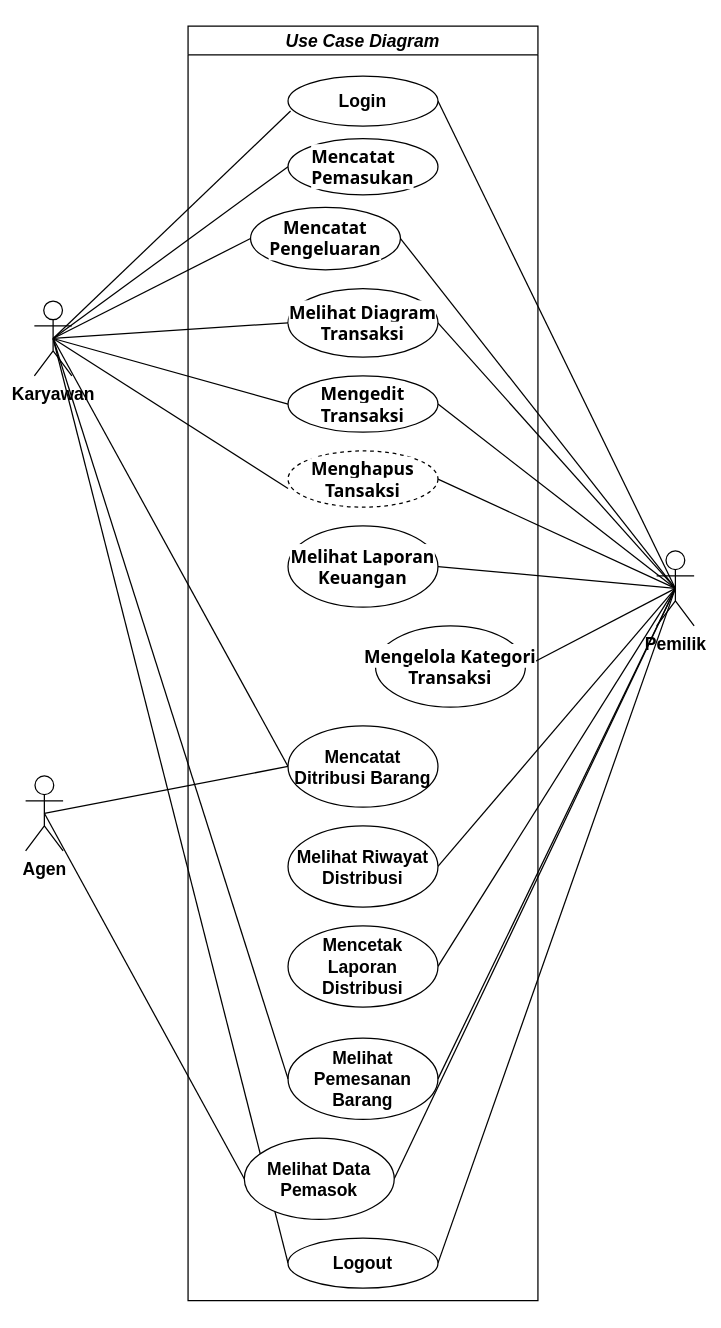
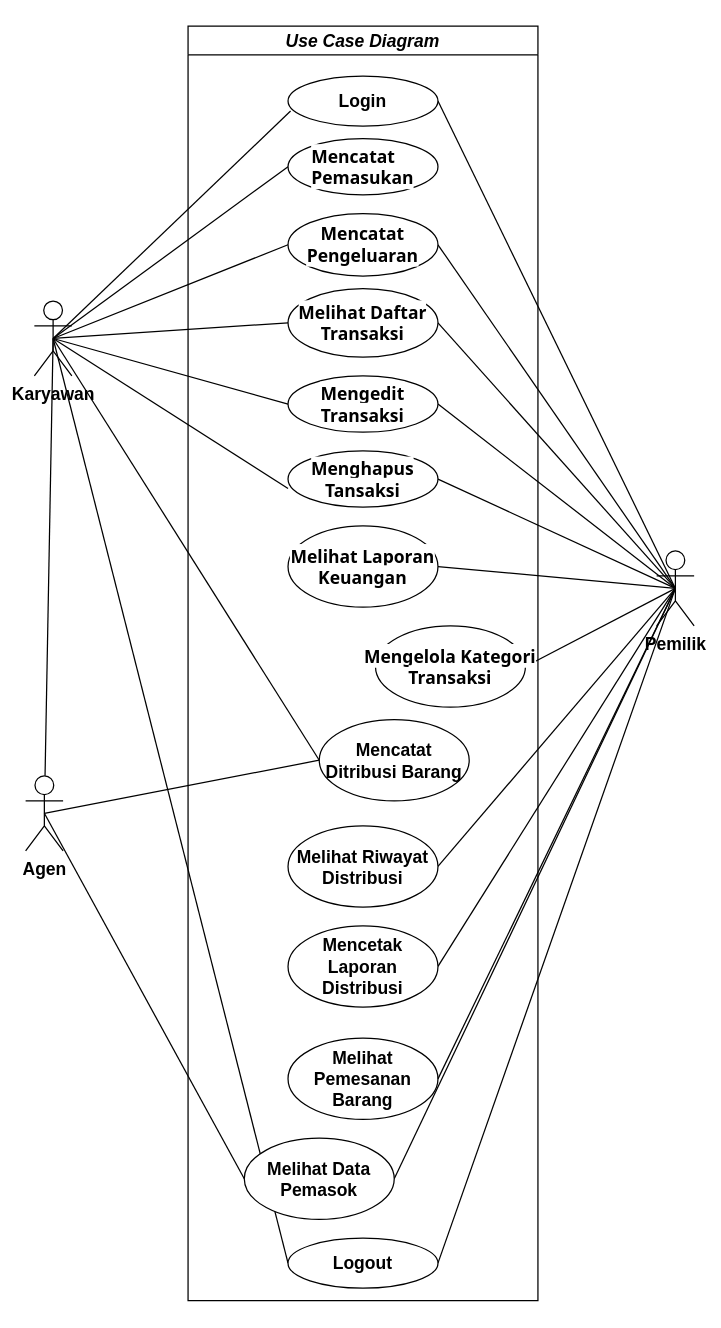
(326, 238) -> (363, 244)
(363, 323) -> (363, 323)
(363, 479) -> (363, 479)
(125, 564) -> (49, 565)
(363, 766) -> (394, 760)
